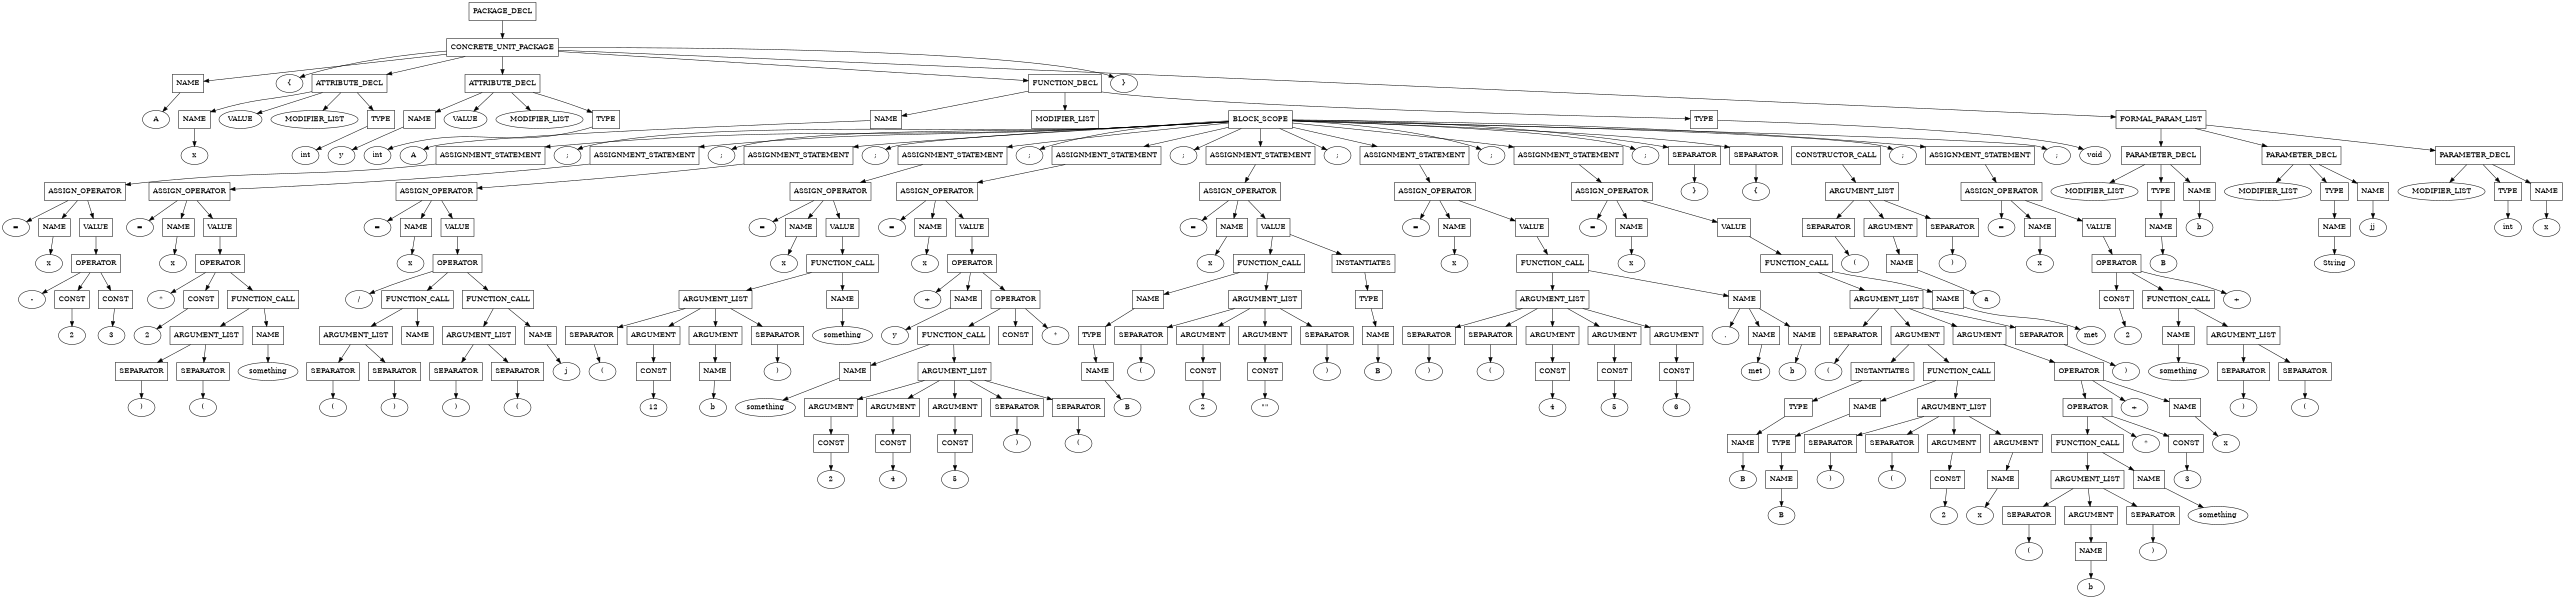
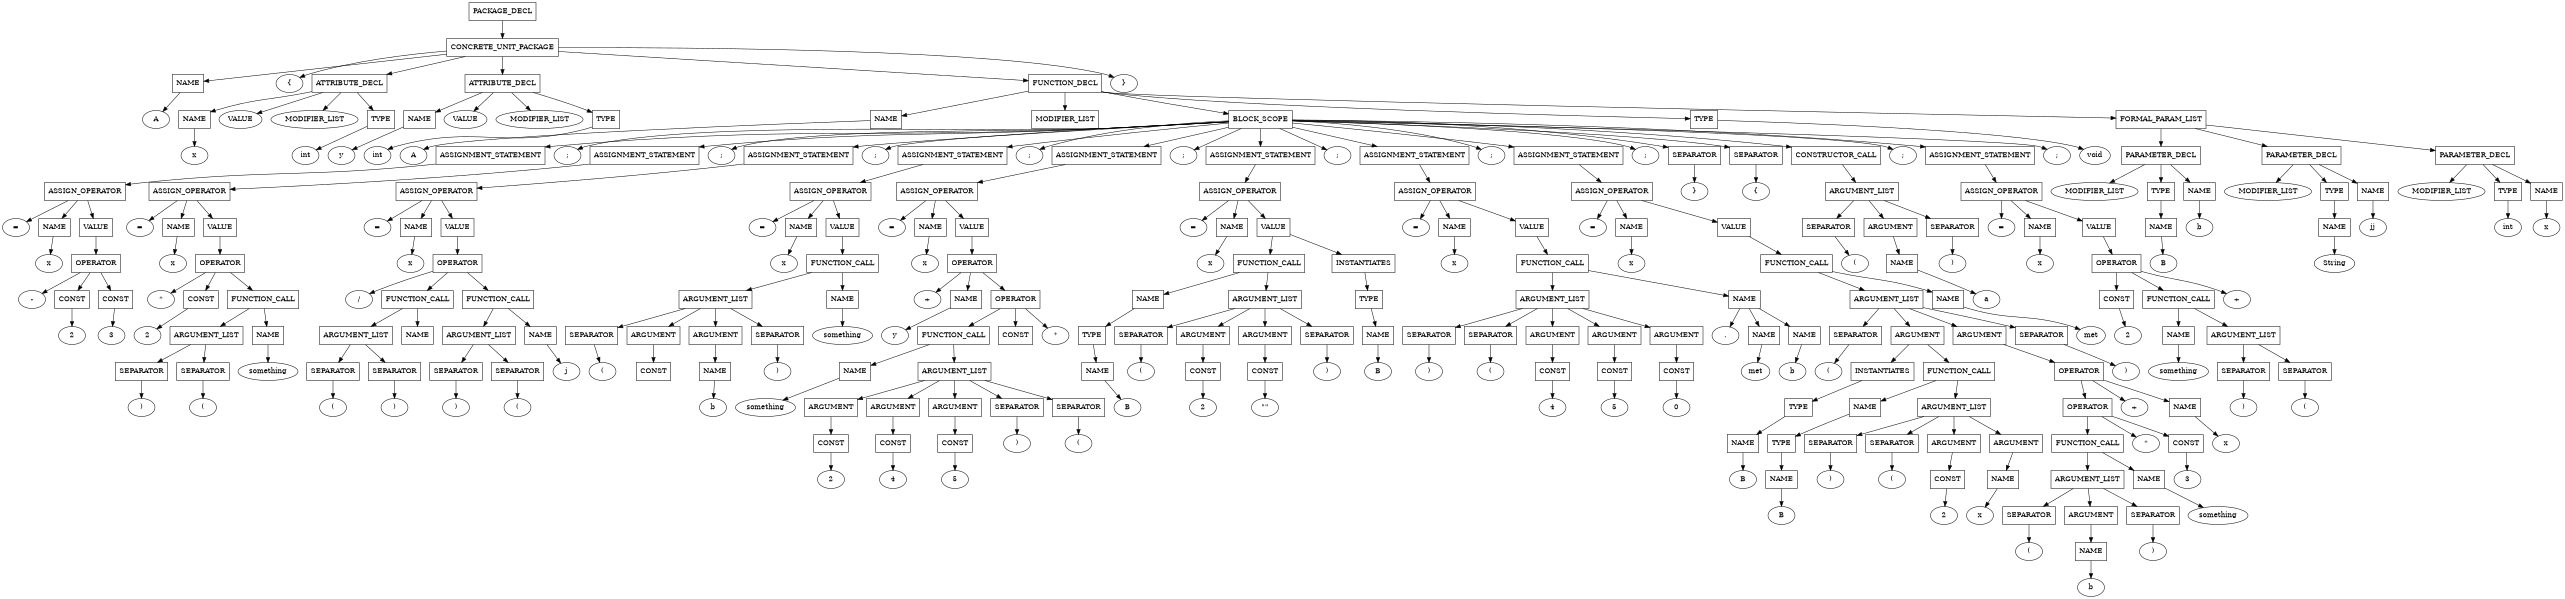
(1335, 83) -> (1606, 107)
none -> (1163, 103)
none -> (1626, 133)
(654, 408) -> none
(1676, 408) -> (1676, 408)
